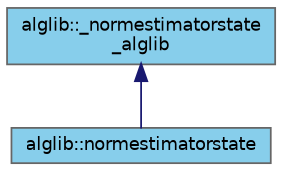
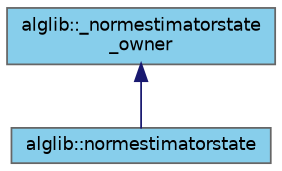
(141, 36) -> (141, 36)
